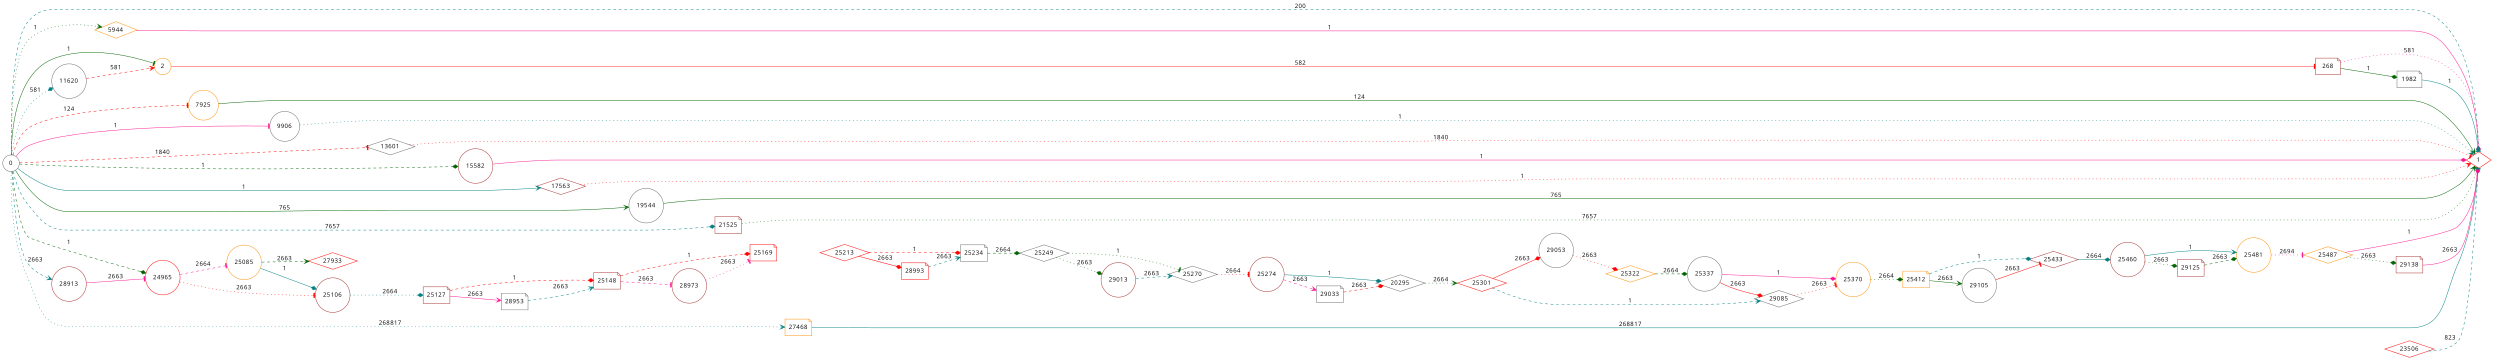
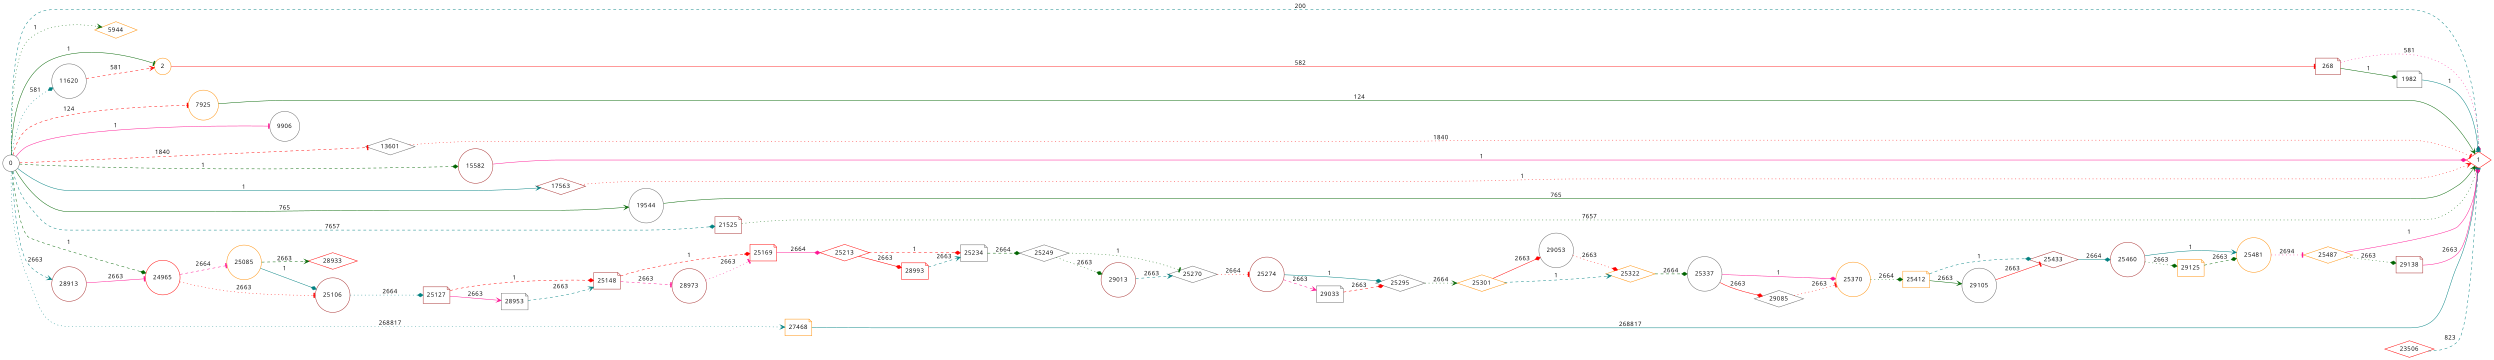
(1347, 31) -> none
(1390, 120) -> none
none -> (796, 253)
(333, 261) -> (333, 261)
(2191, 268) -> (2191, 268)
(1400, 283) -> (1400, 283)
(1482, 283) -> (1482, 283)
(1623, 304) -> (1556, 280)
